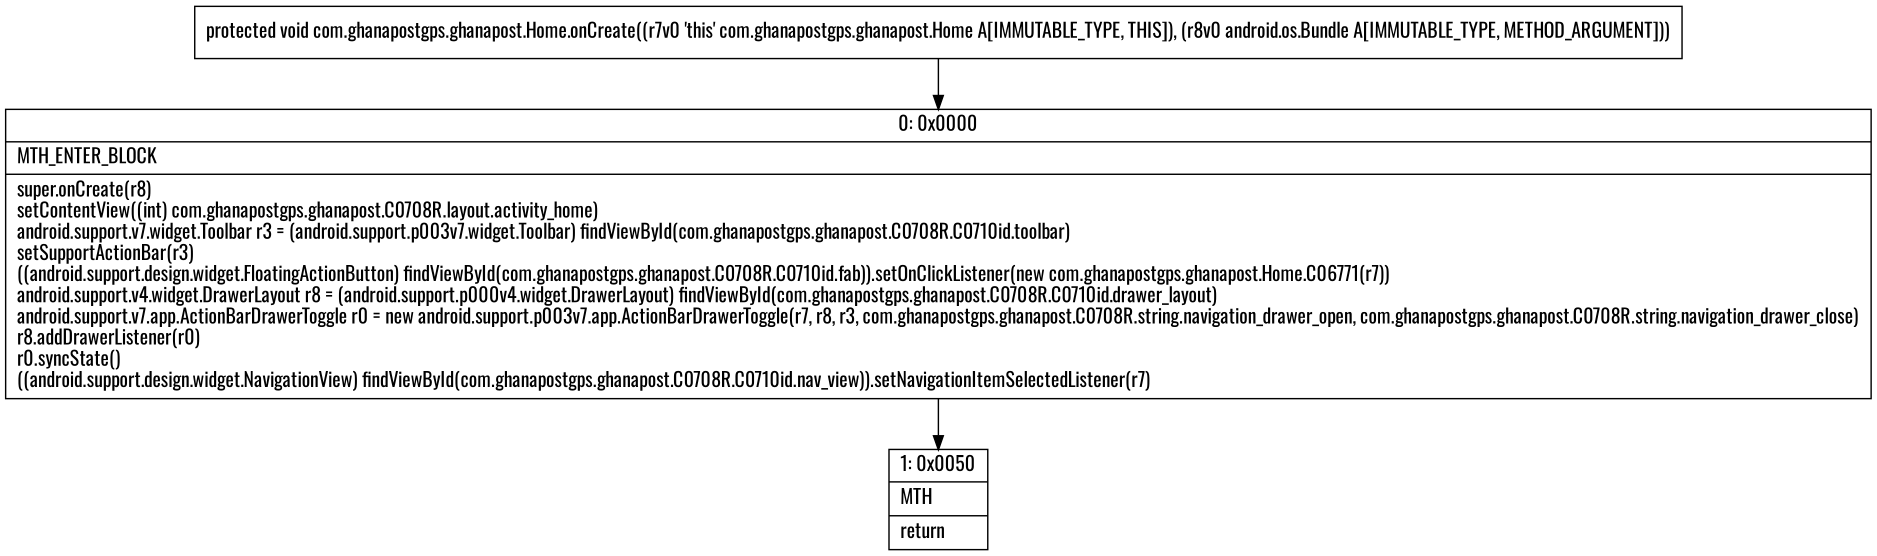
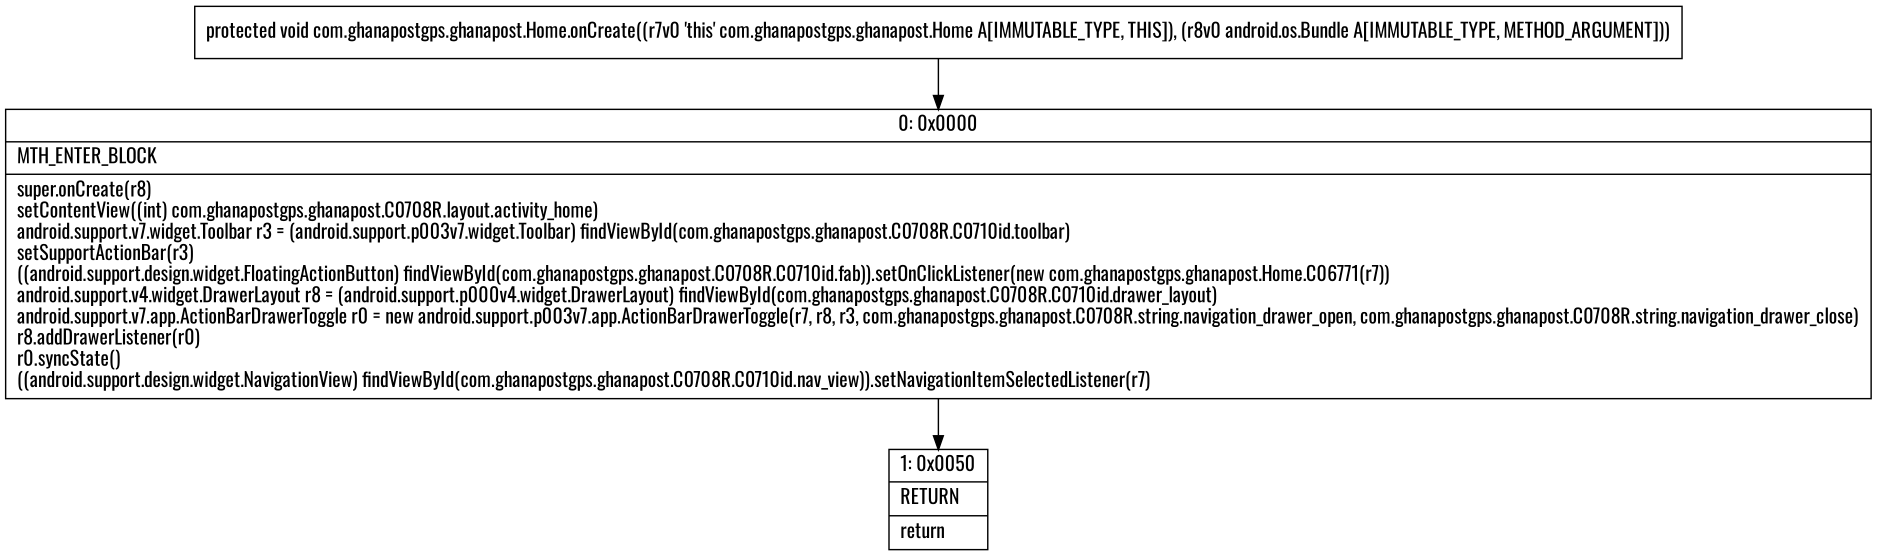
(917, 498) -> (931, 498)
